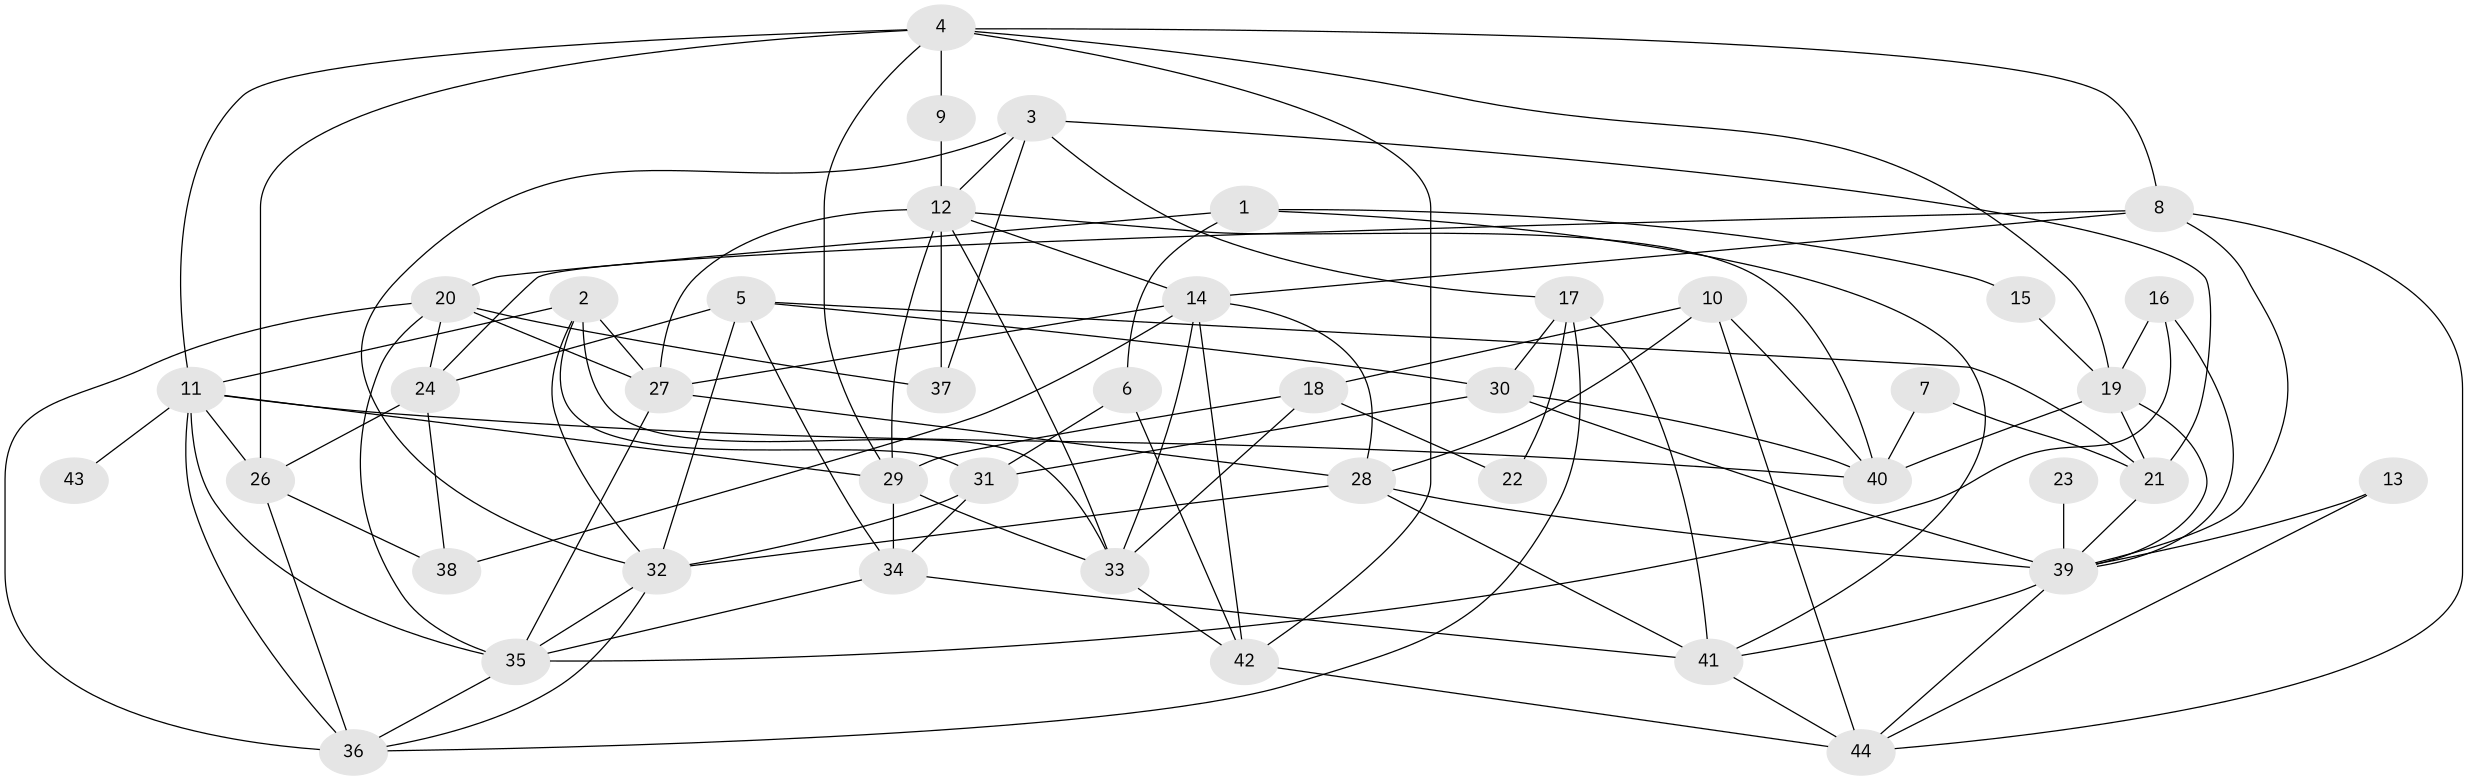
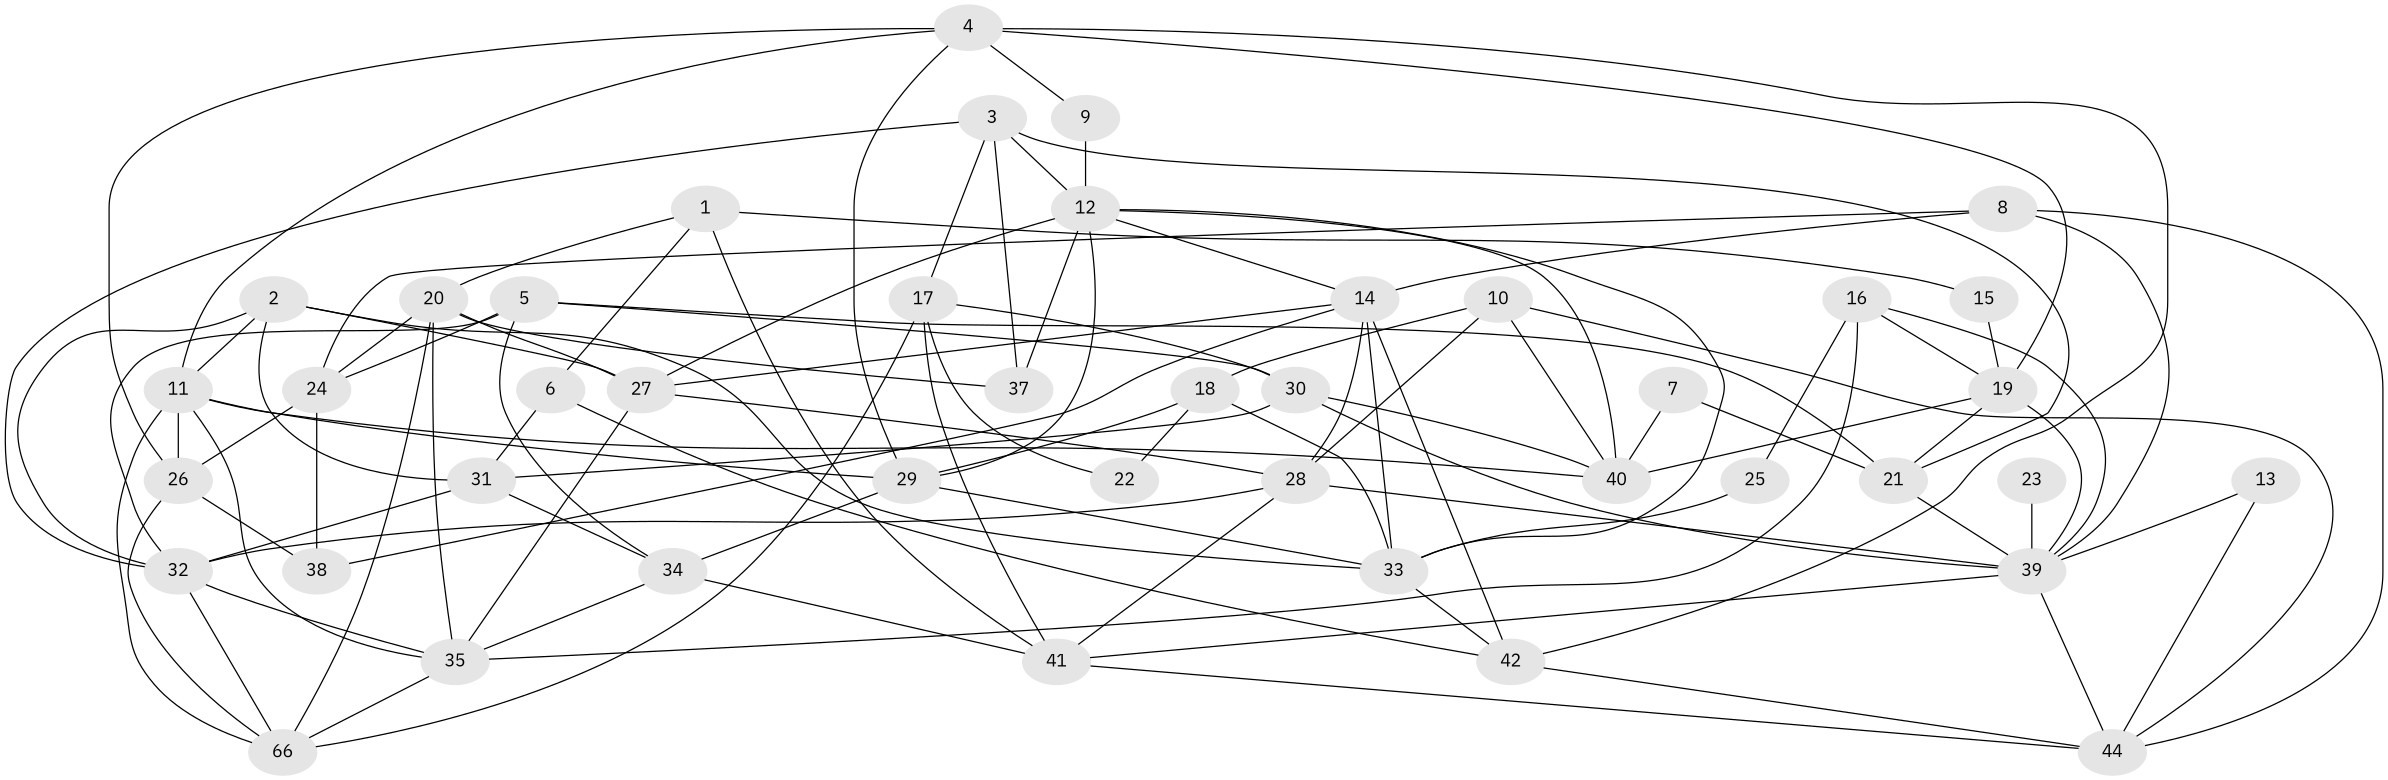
(1597, 39) -> none
(74, 481) -> none
none -> (1755, 481)
(354, 752) -> (283, 752)
